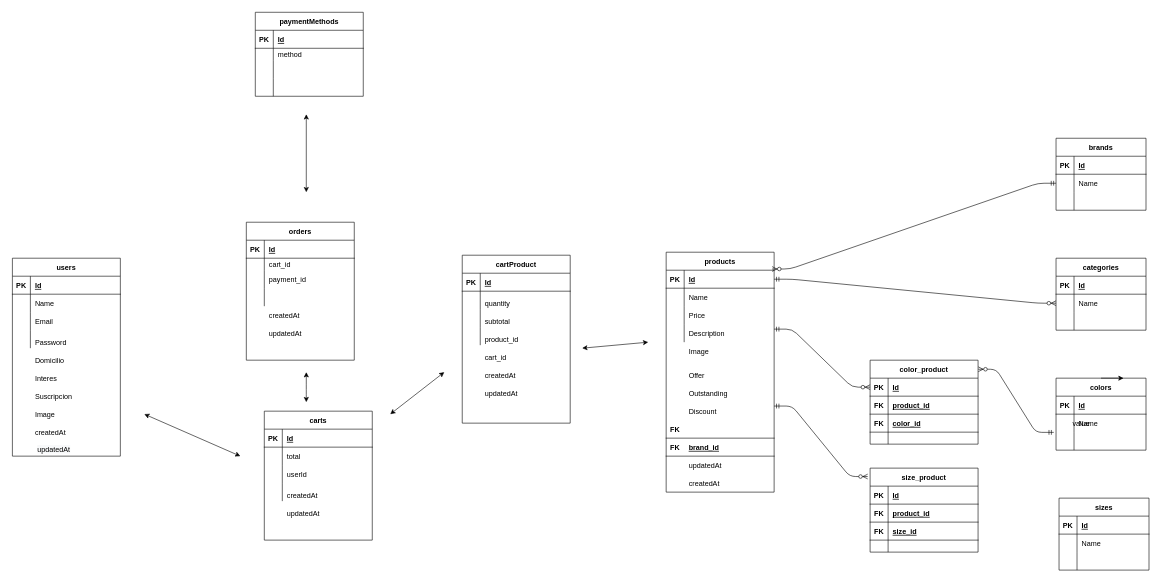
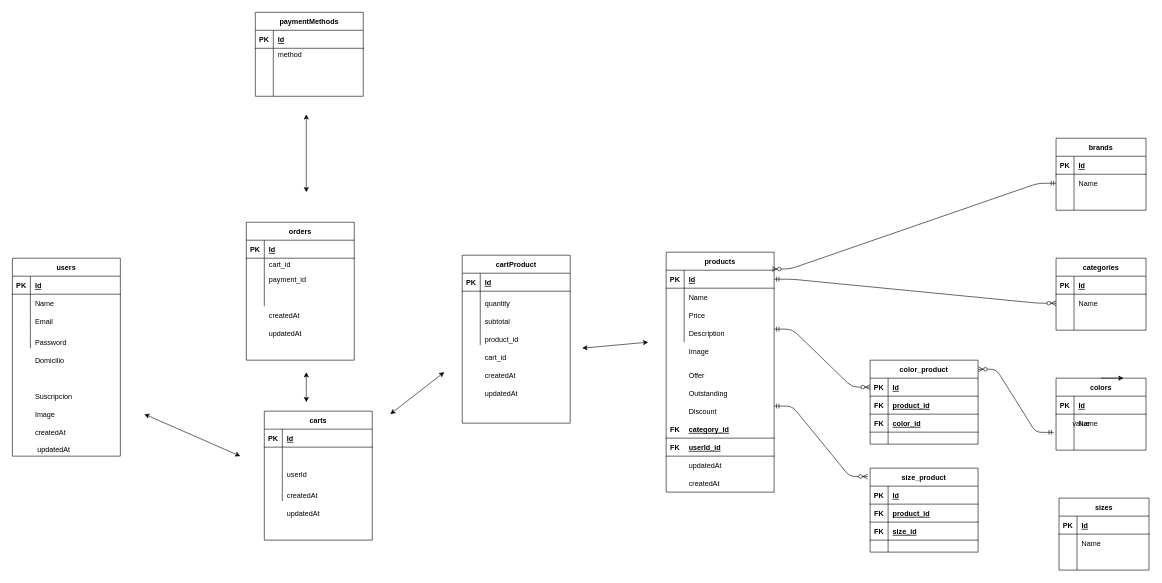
(75, 378) -> none
none -> (729, 429)
(704, 448) -> (706, 448)
(327, 456) -> none
